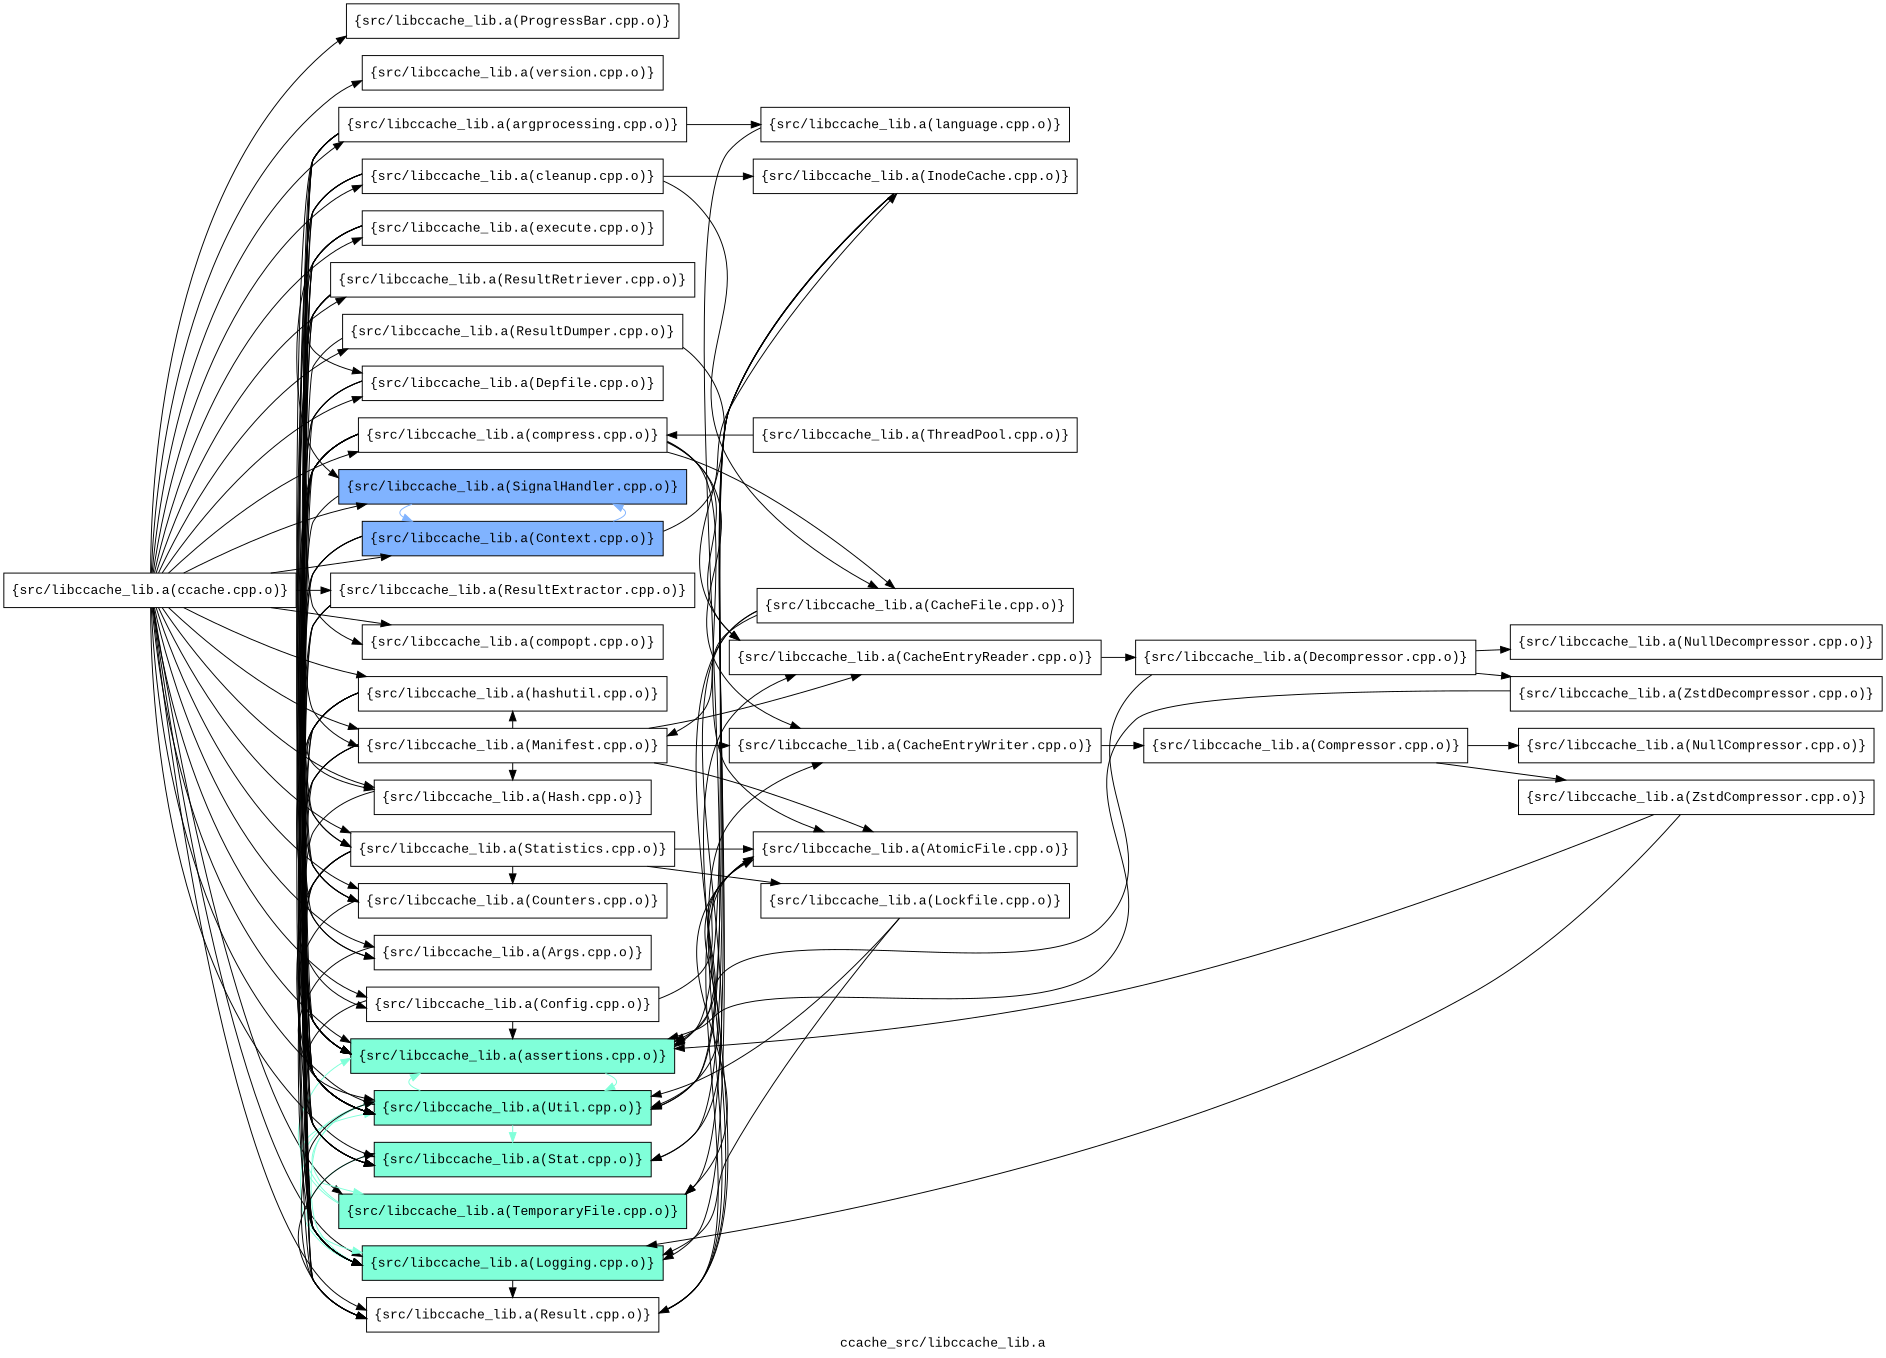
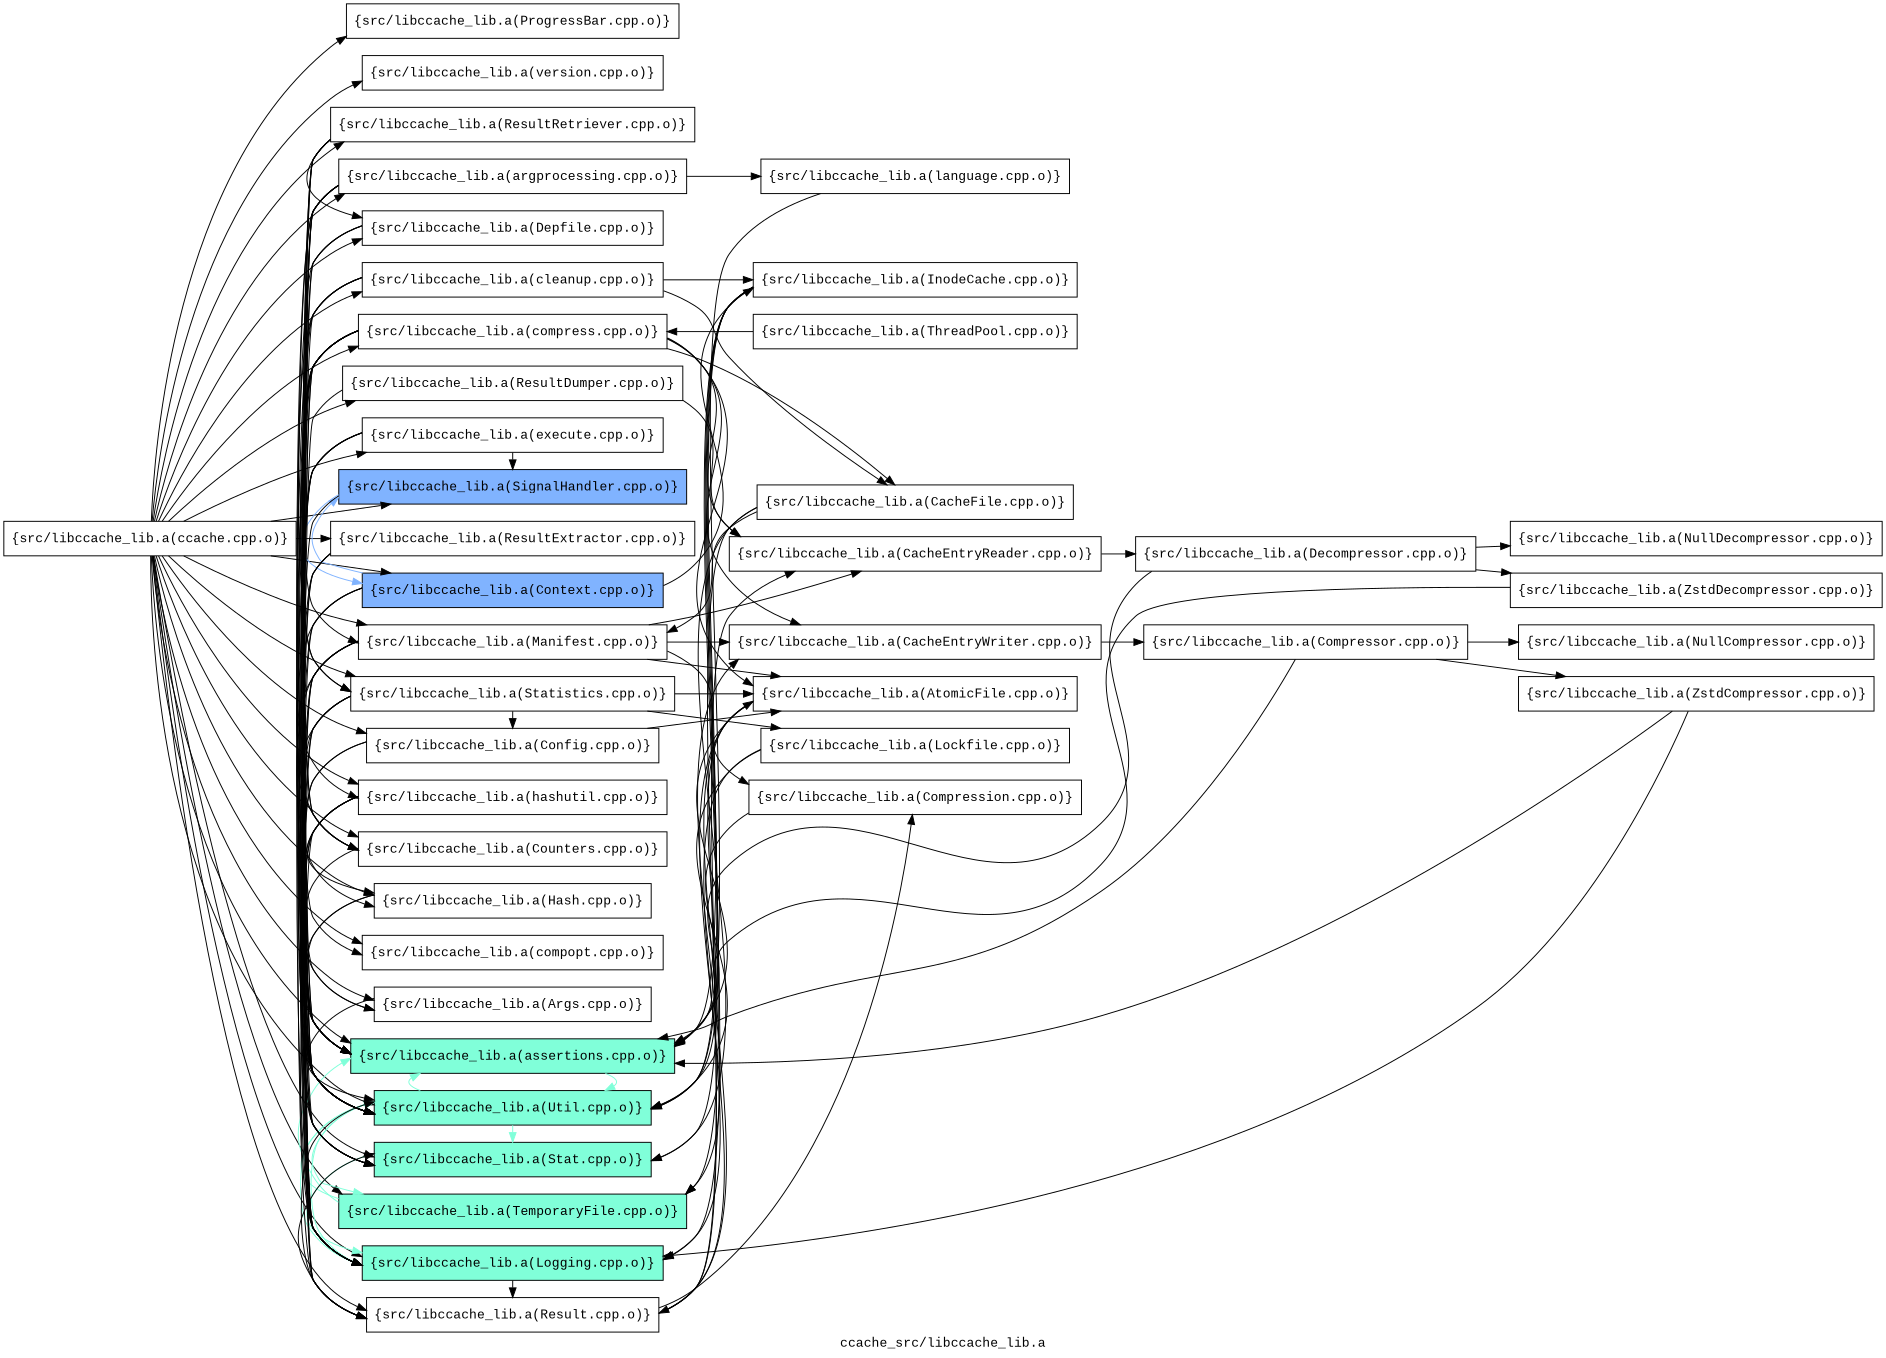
none -> (915, 797)
none -> (1034, 930)
none -> (301, 1071)
